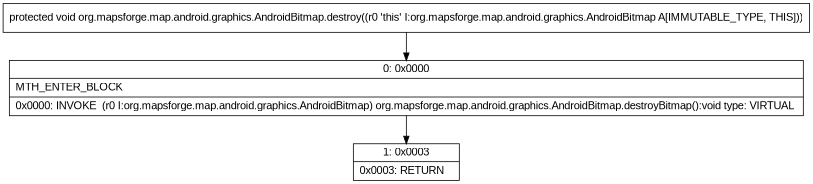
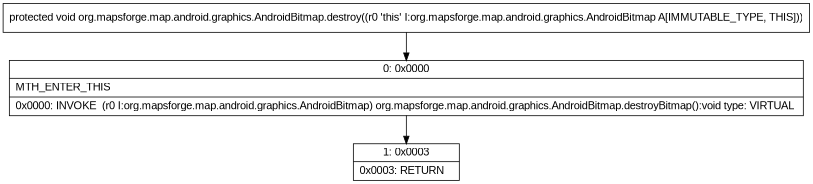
(69, 87) -> (63, 87)
